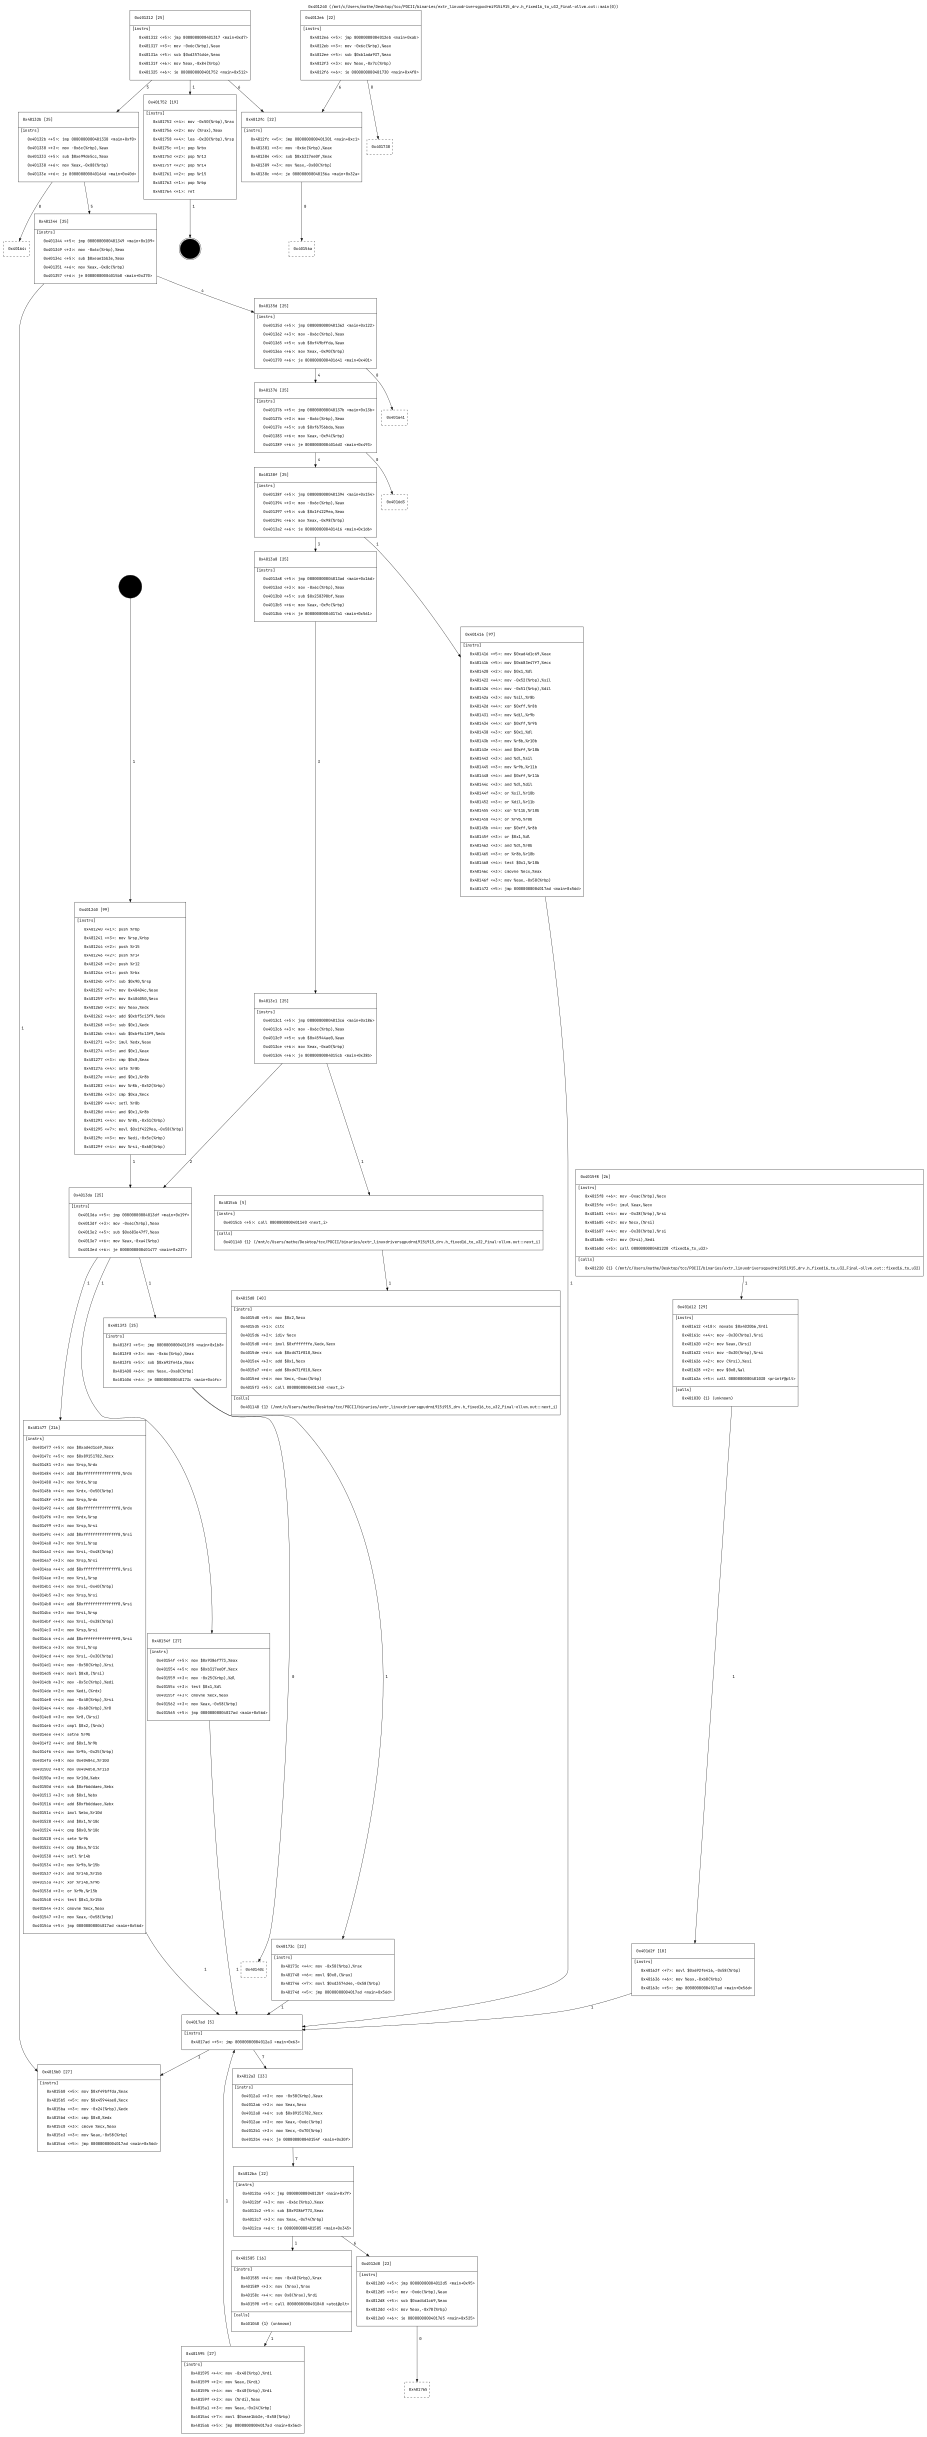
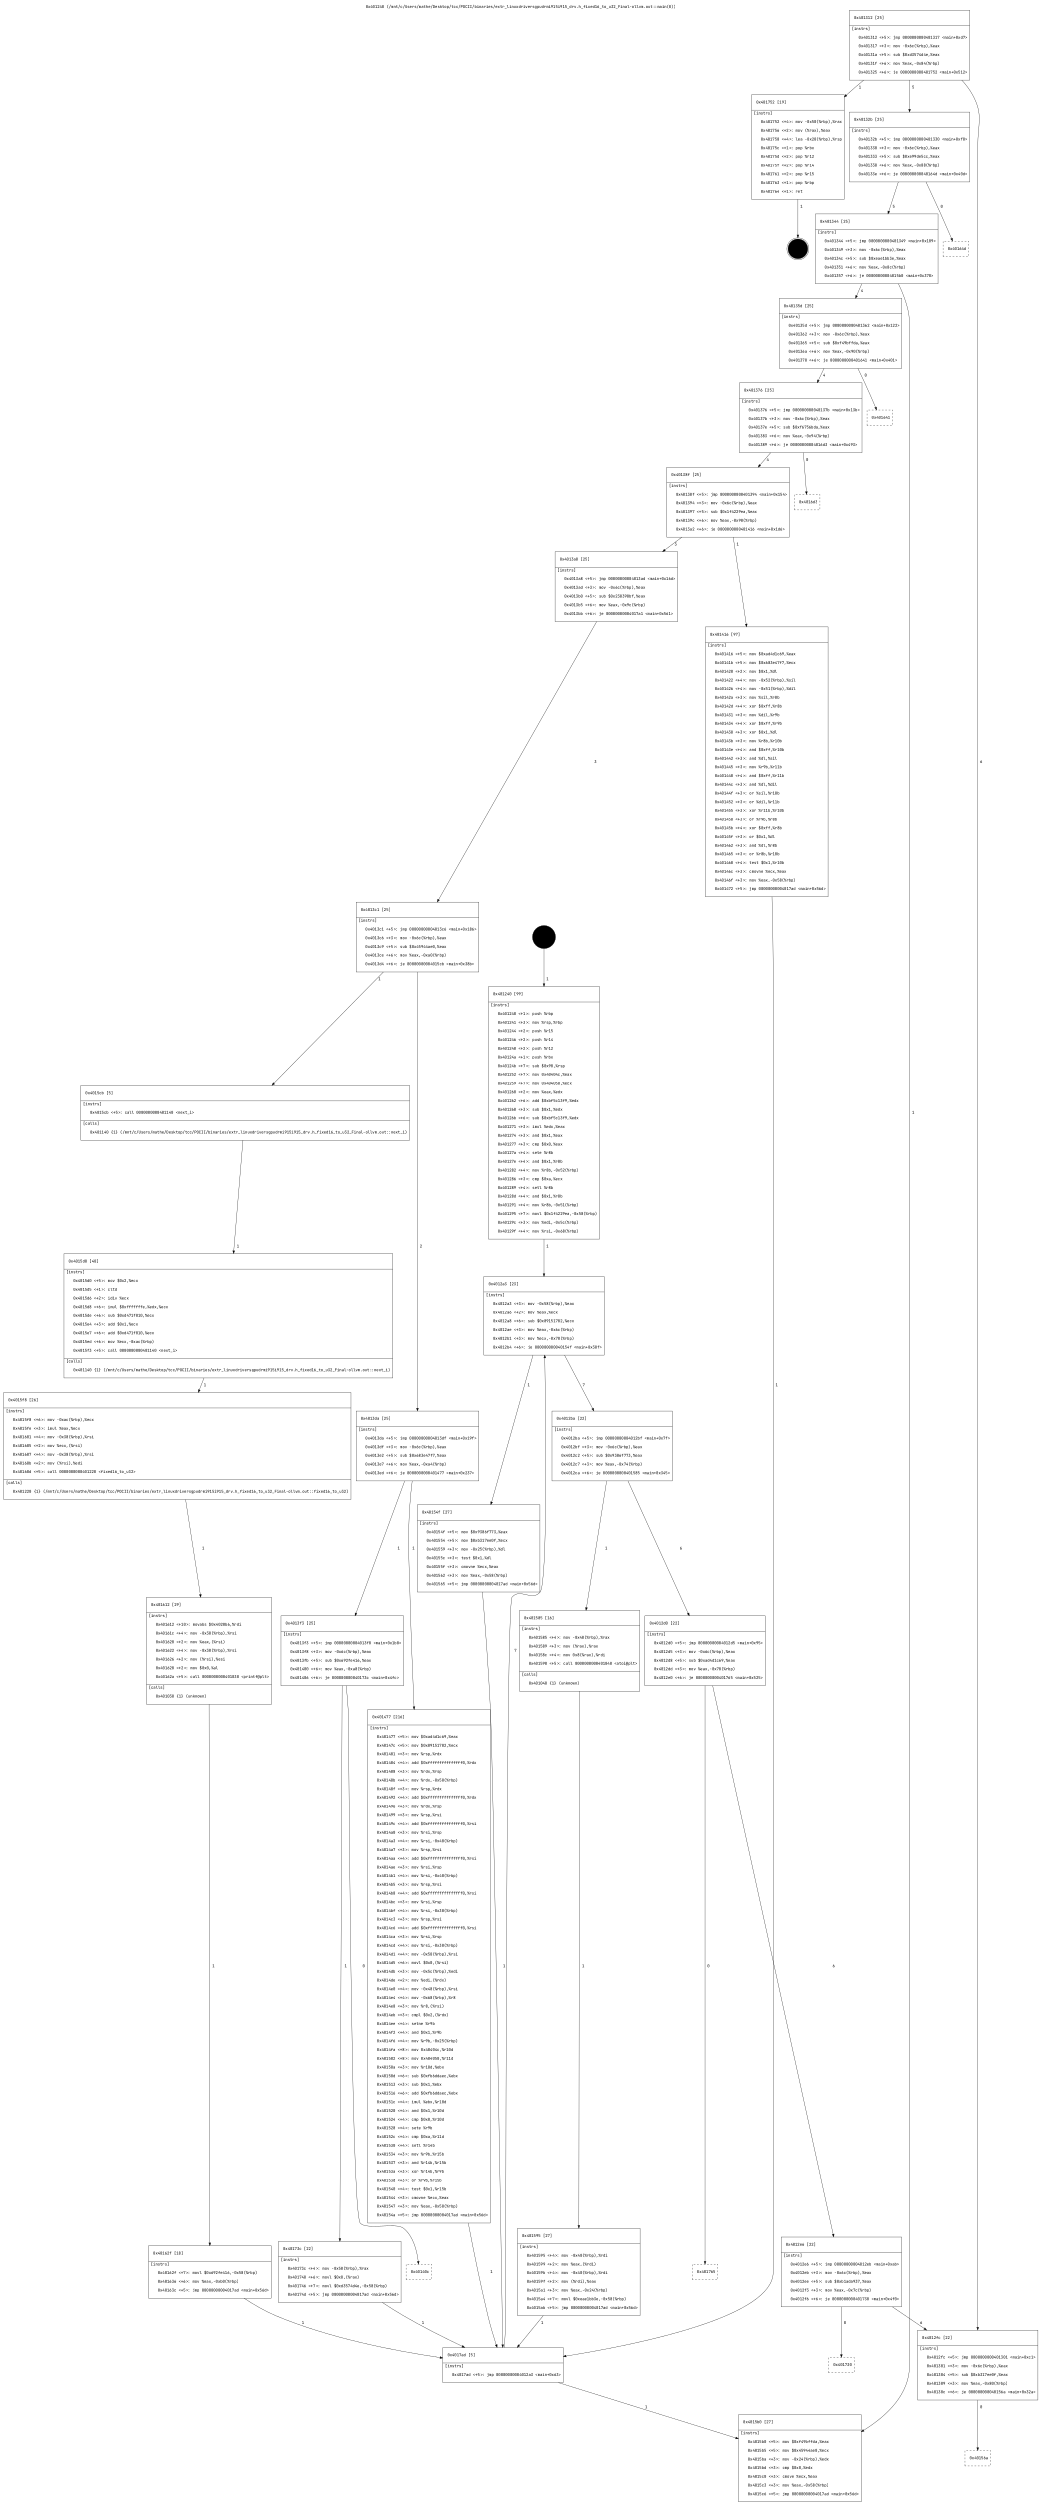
(130, 1170) -> (544, 1256)
none -> (202, 1384)
(151, 1425) -> (512, 1429)
none -> (770, 1946)
